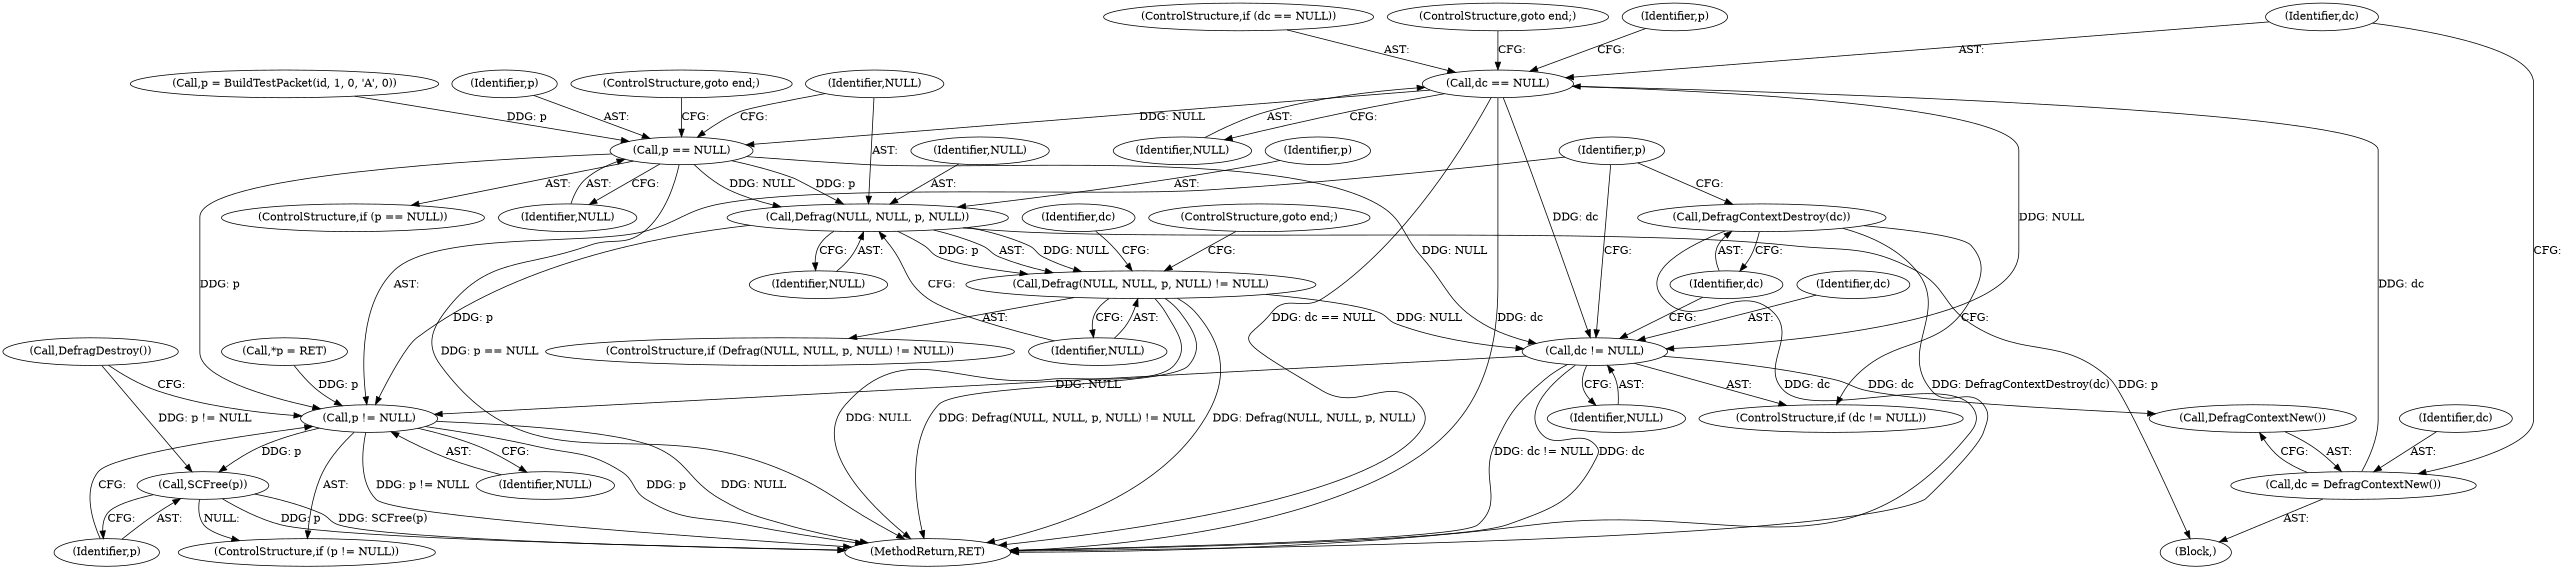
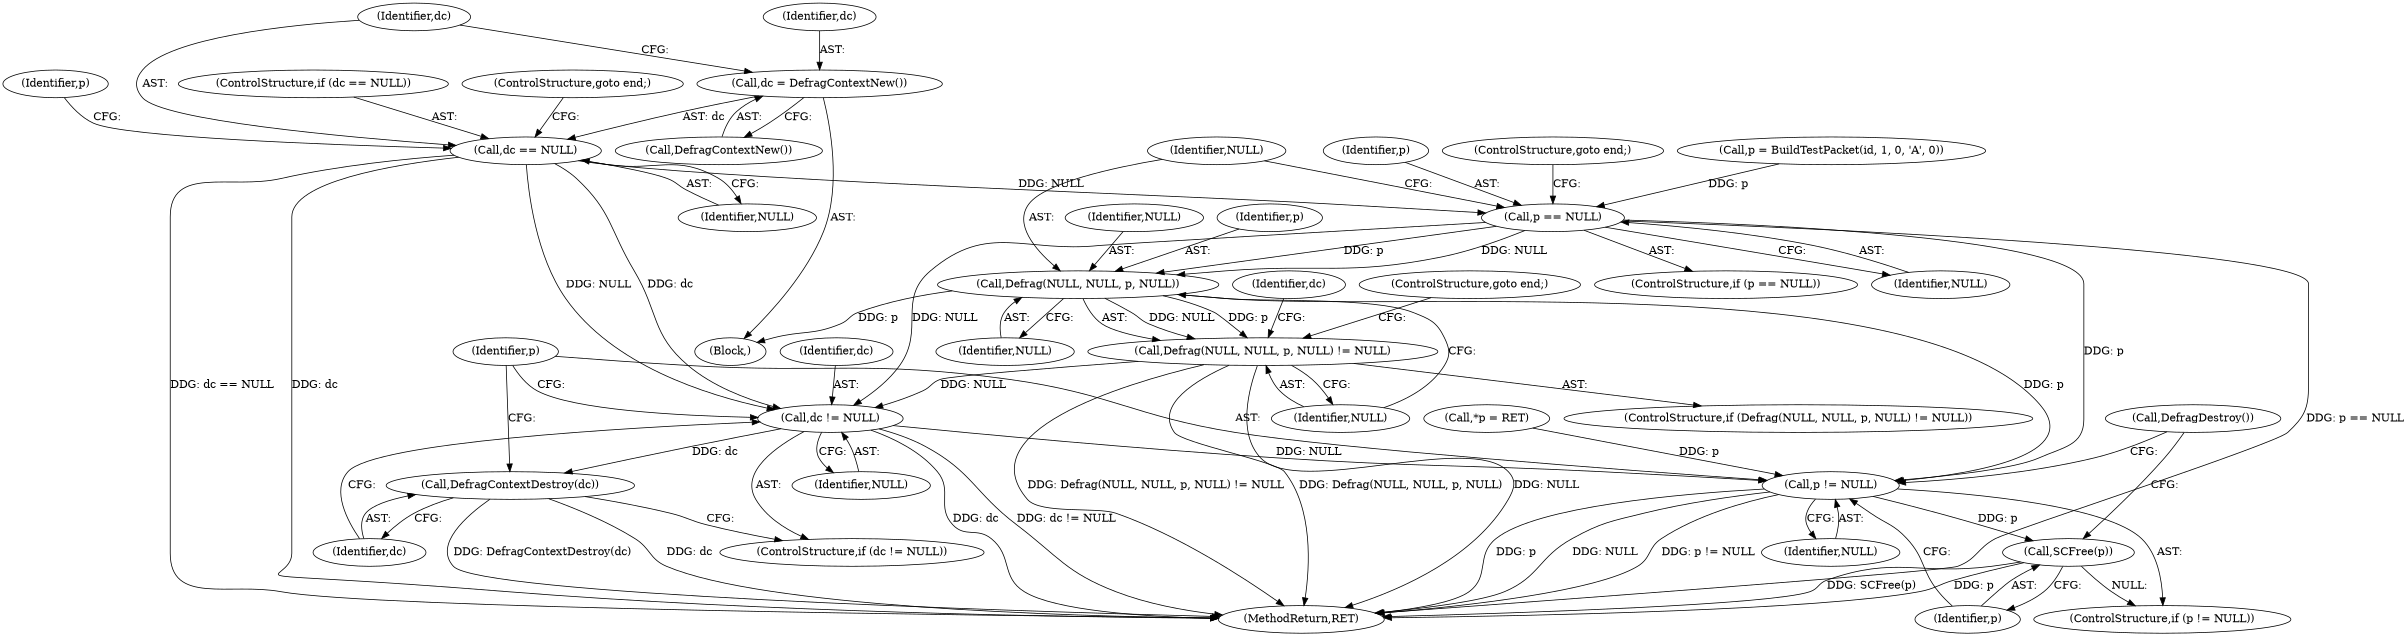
(2401, 285) -> (704, 117)
(1928, 399) -> (676, 449)
(205, 419) -> (2167, 486)
